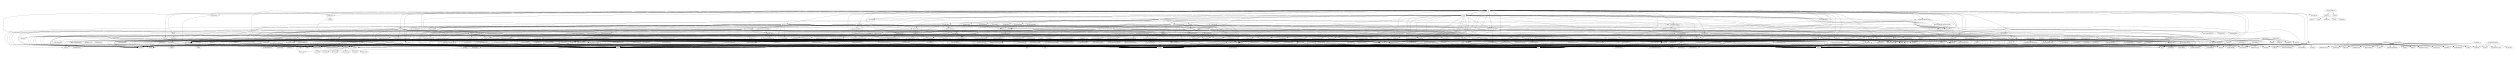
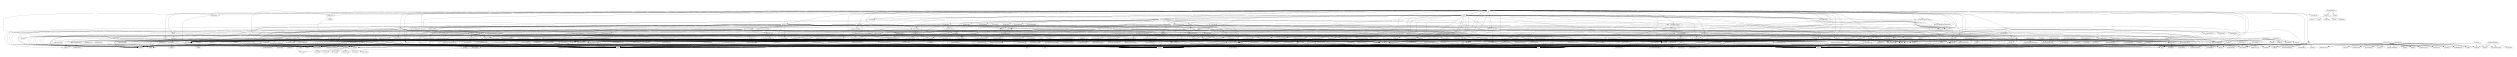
(2336, 47) -> none
